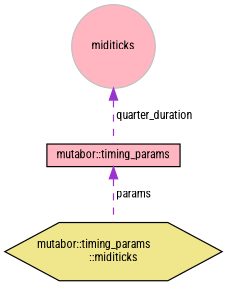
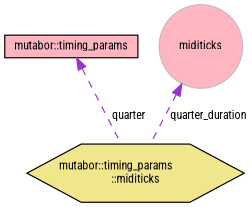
(113, 122) -> (163, 119)
(133, 195) -> (128, 116)
